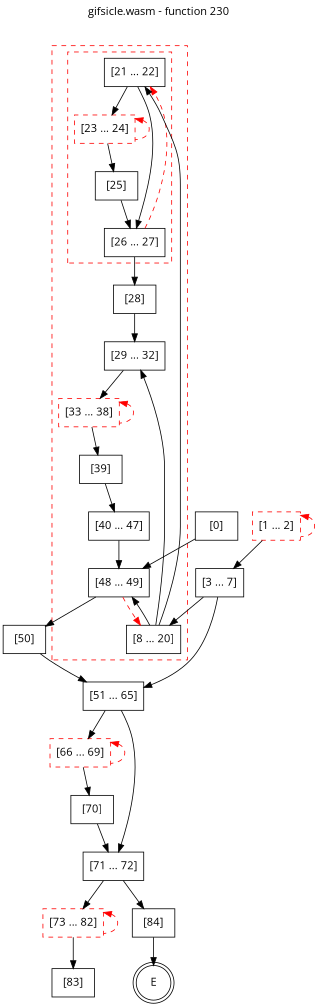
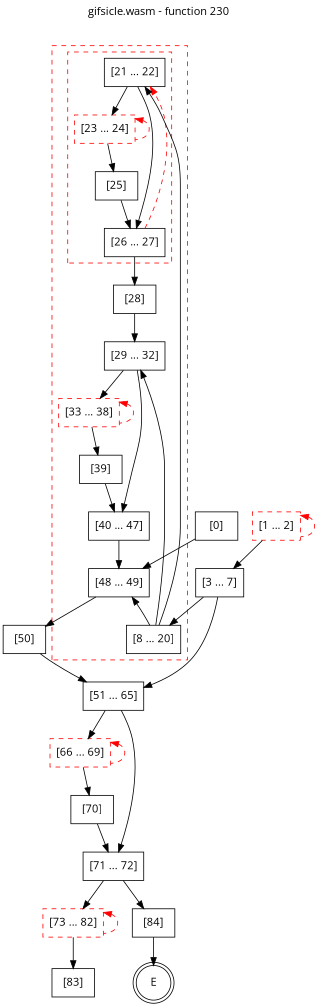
none -> (140, 438)
(129, 608) -> none
